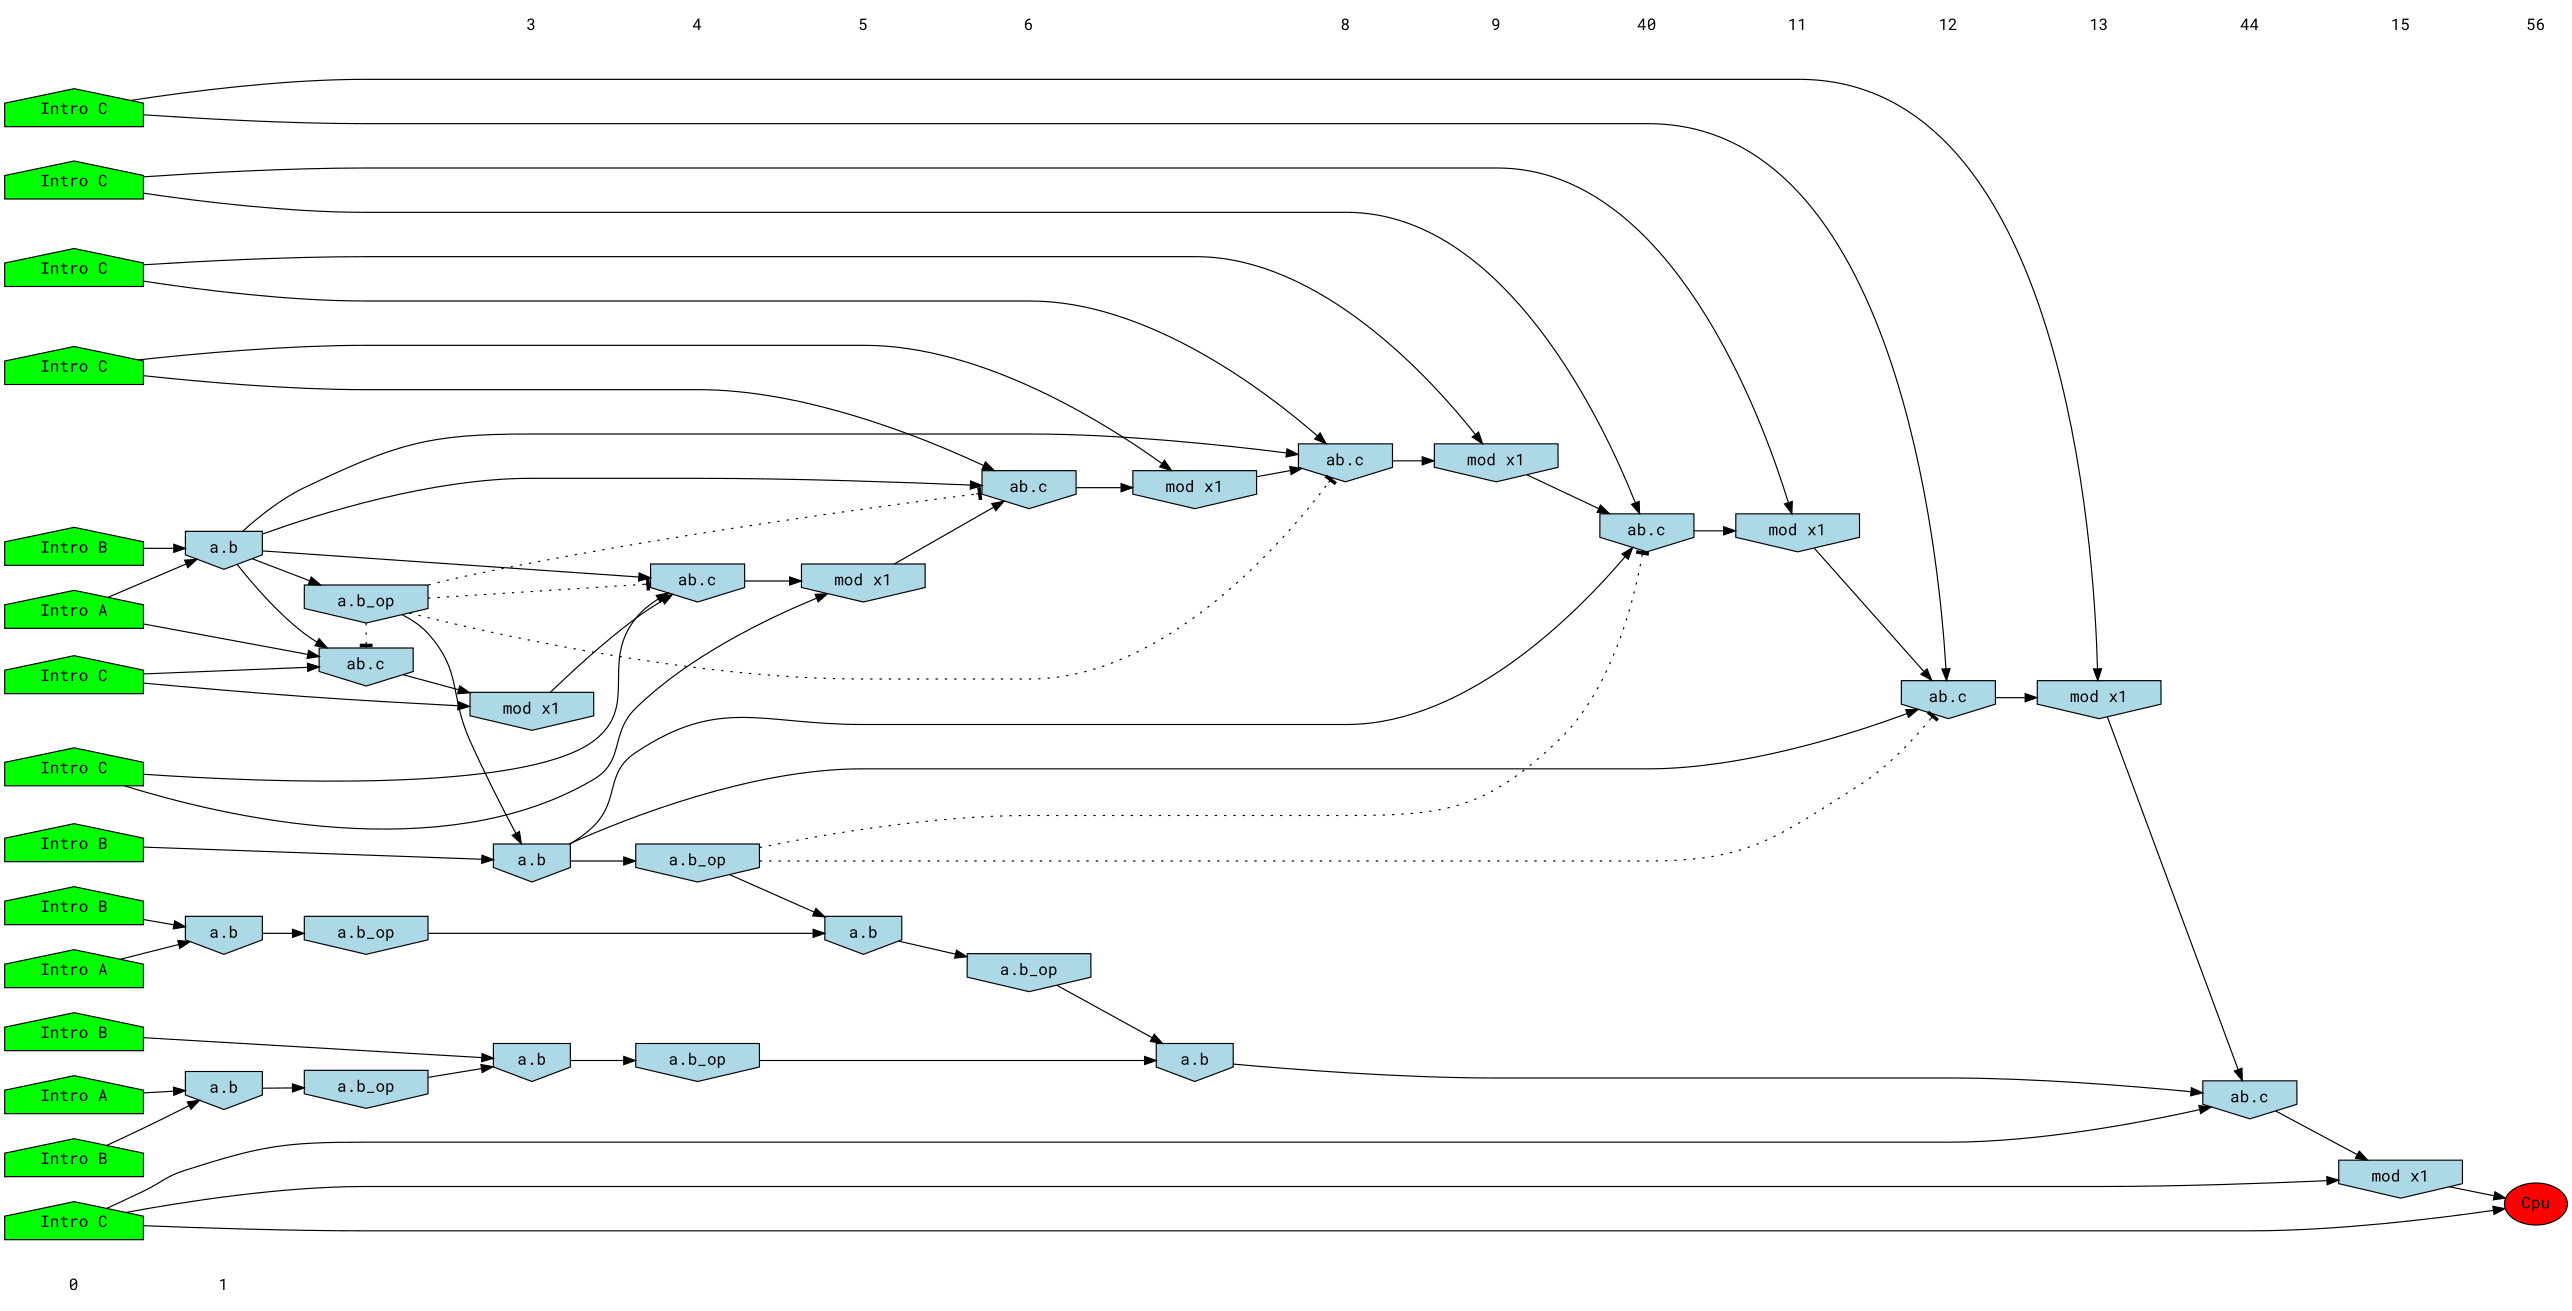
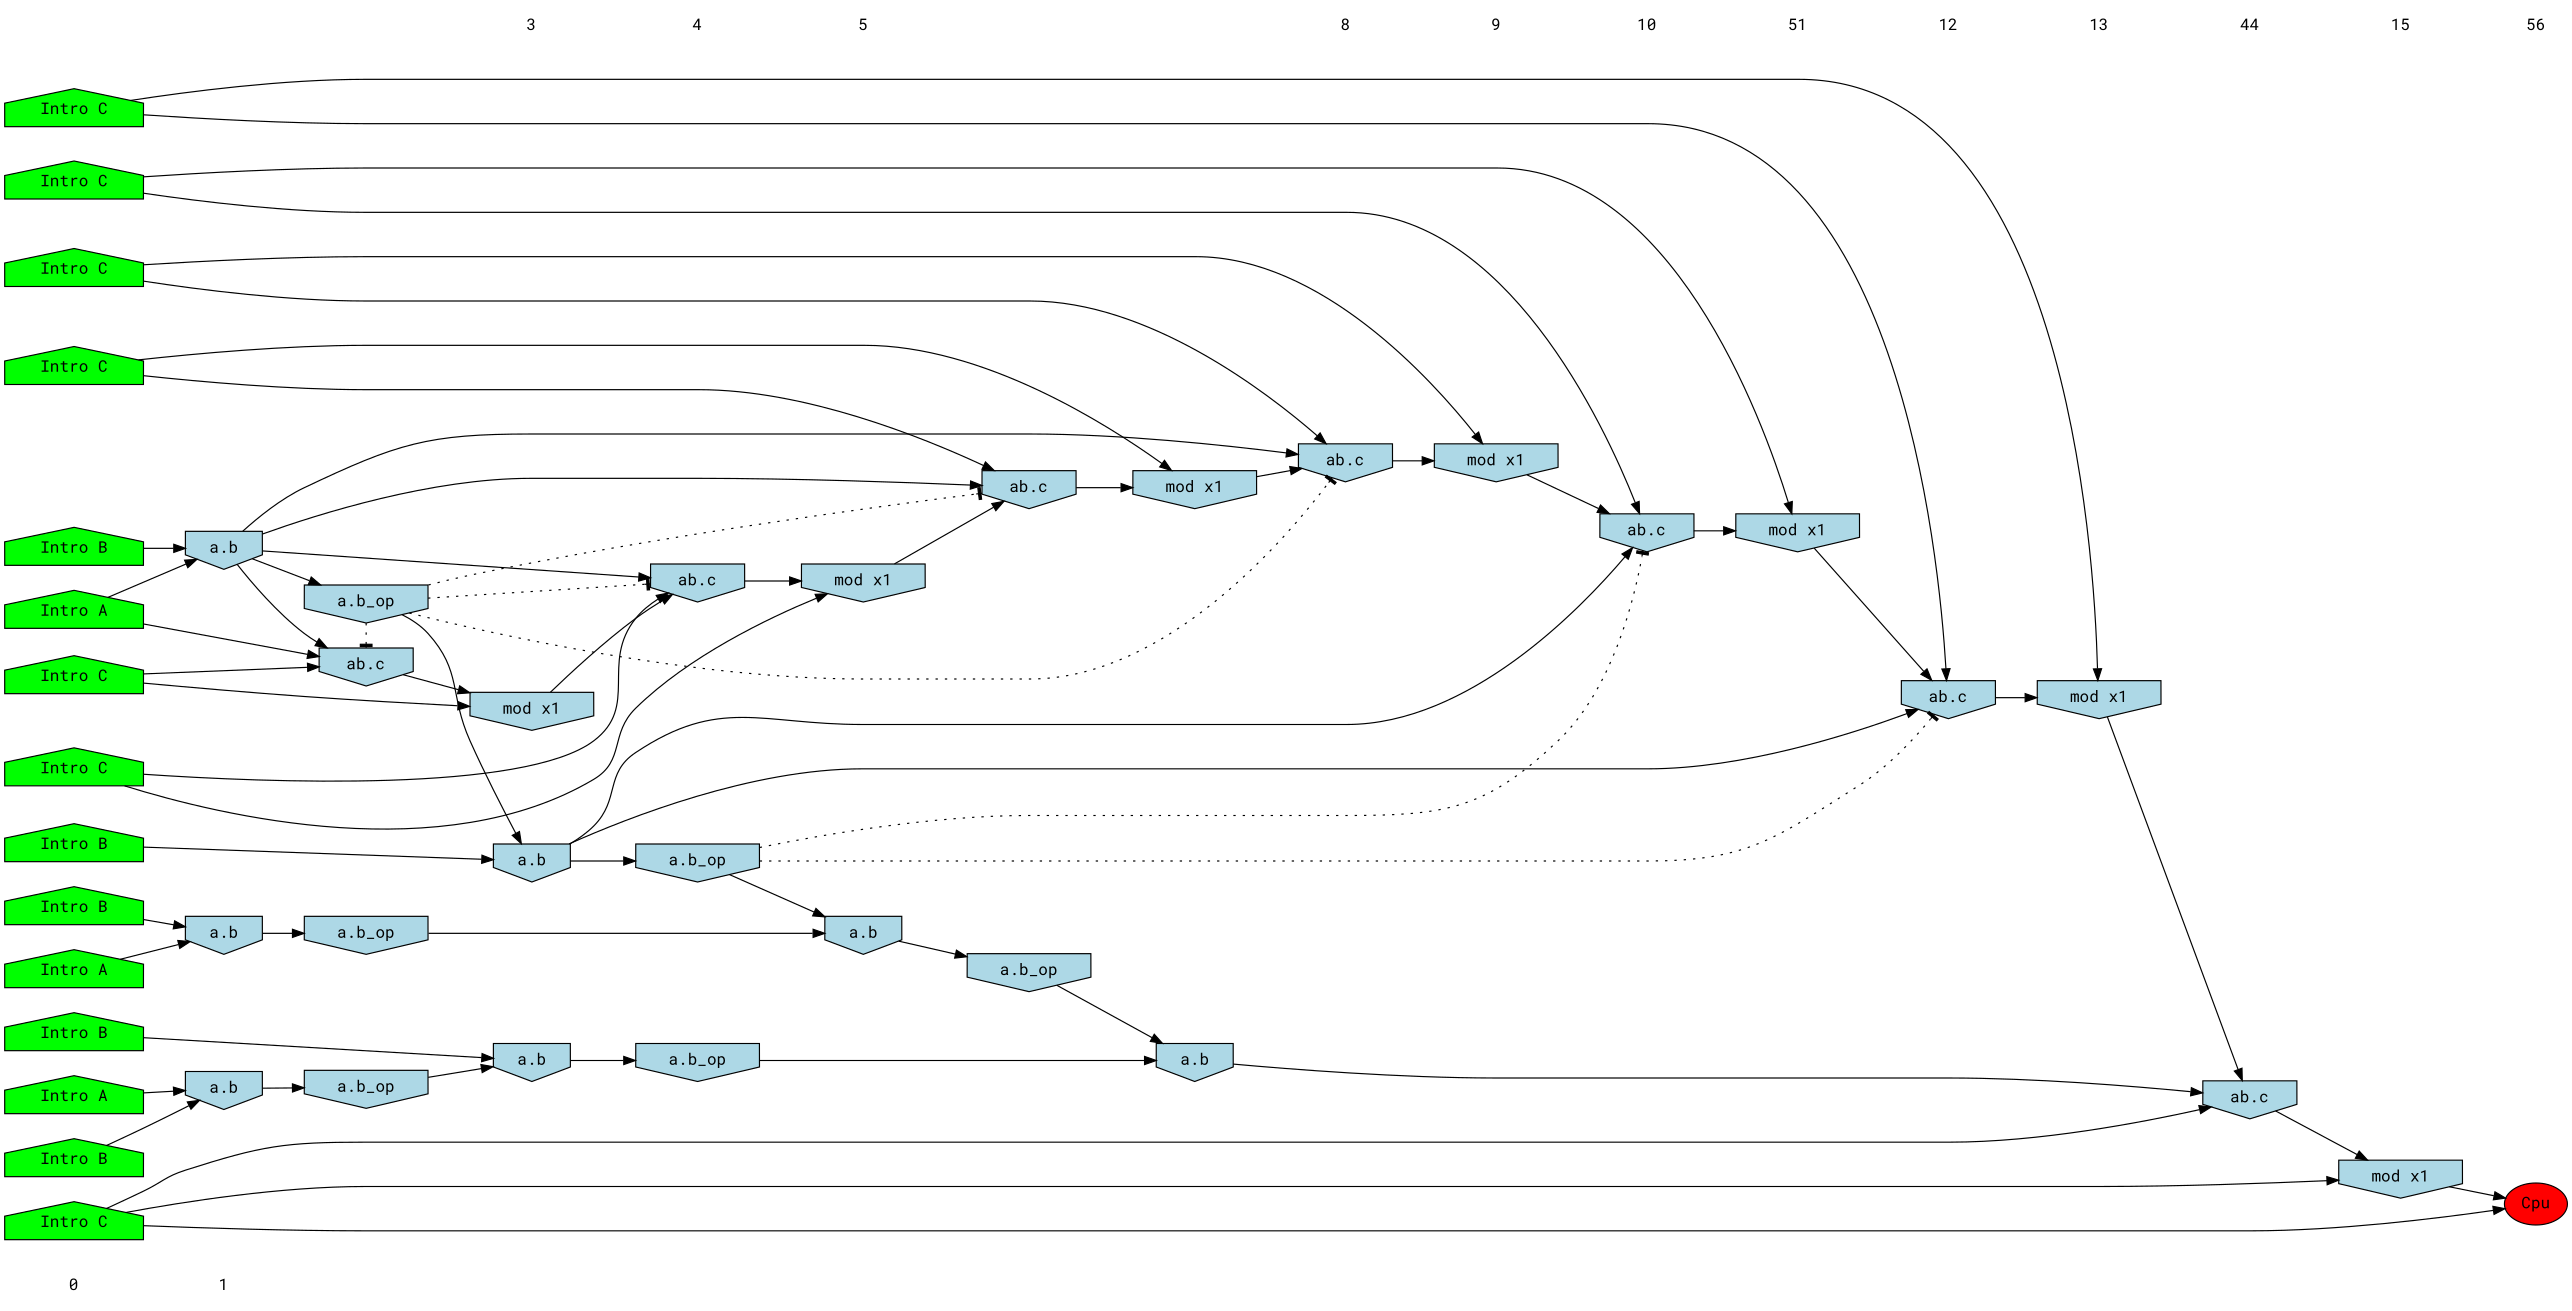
(1029, 26) -> none
(1647, 26) -> (1647, 26)
(1798, 26) -> (1798, 26)
